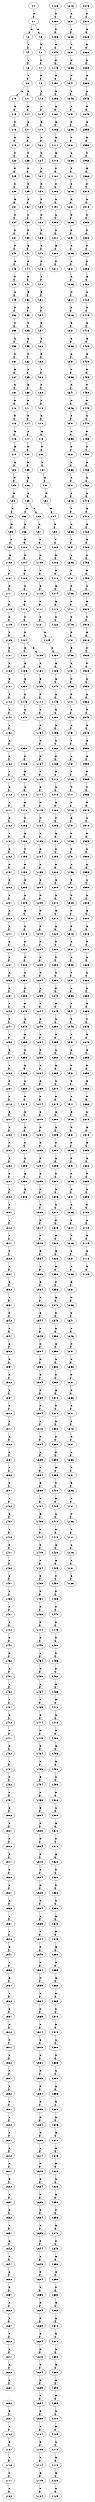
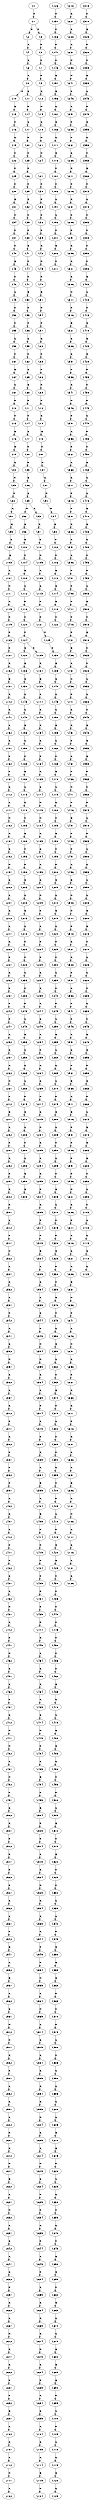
(41, 167) -> none
none -> (24, 733)
none -> (9, 2395)
